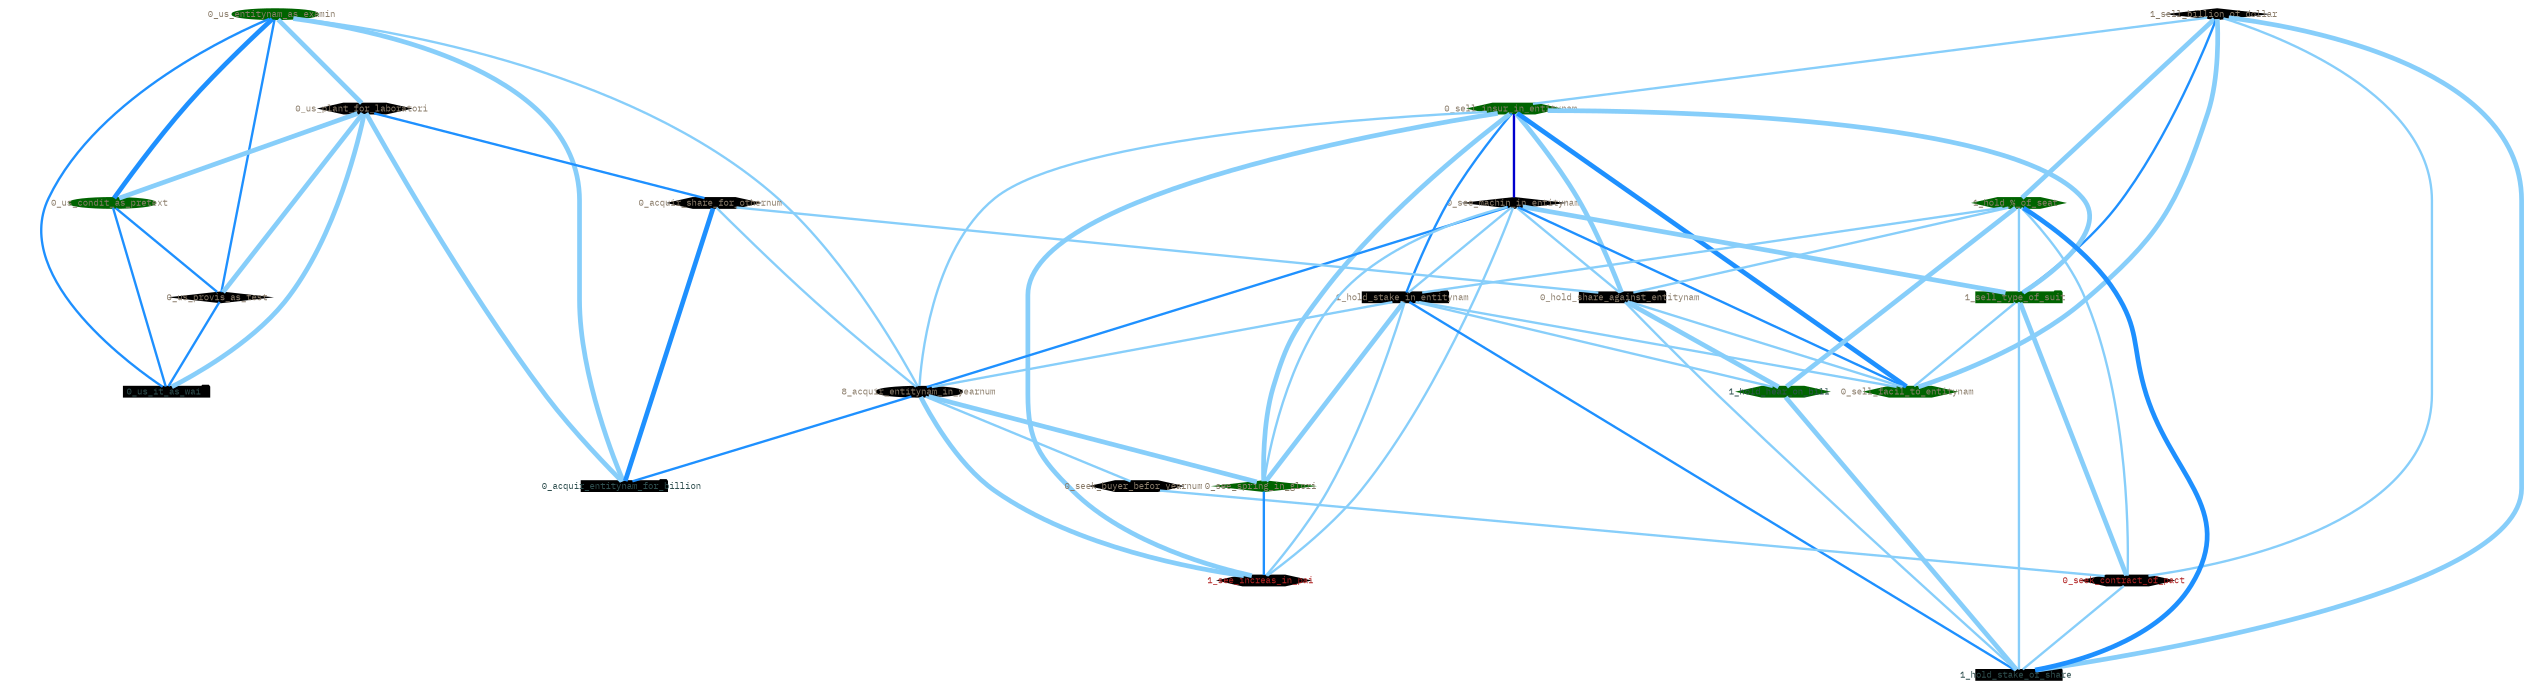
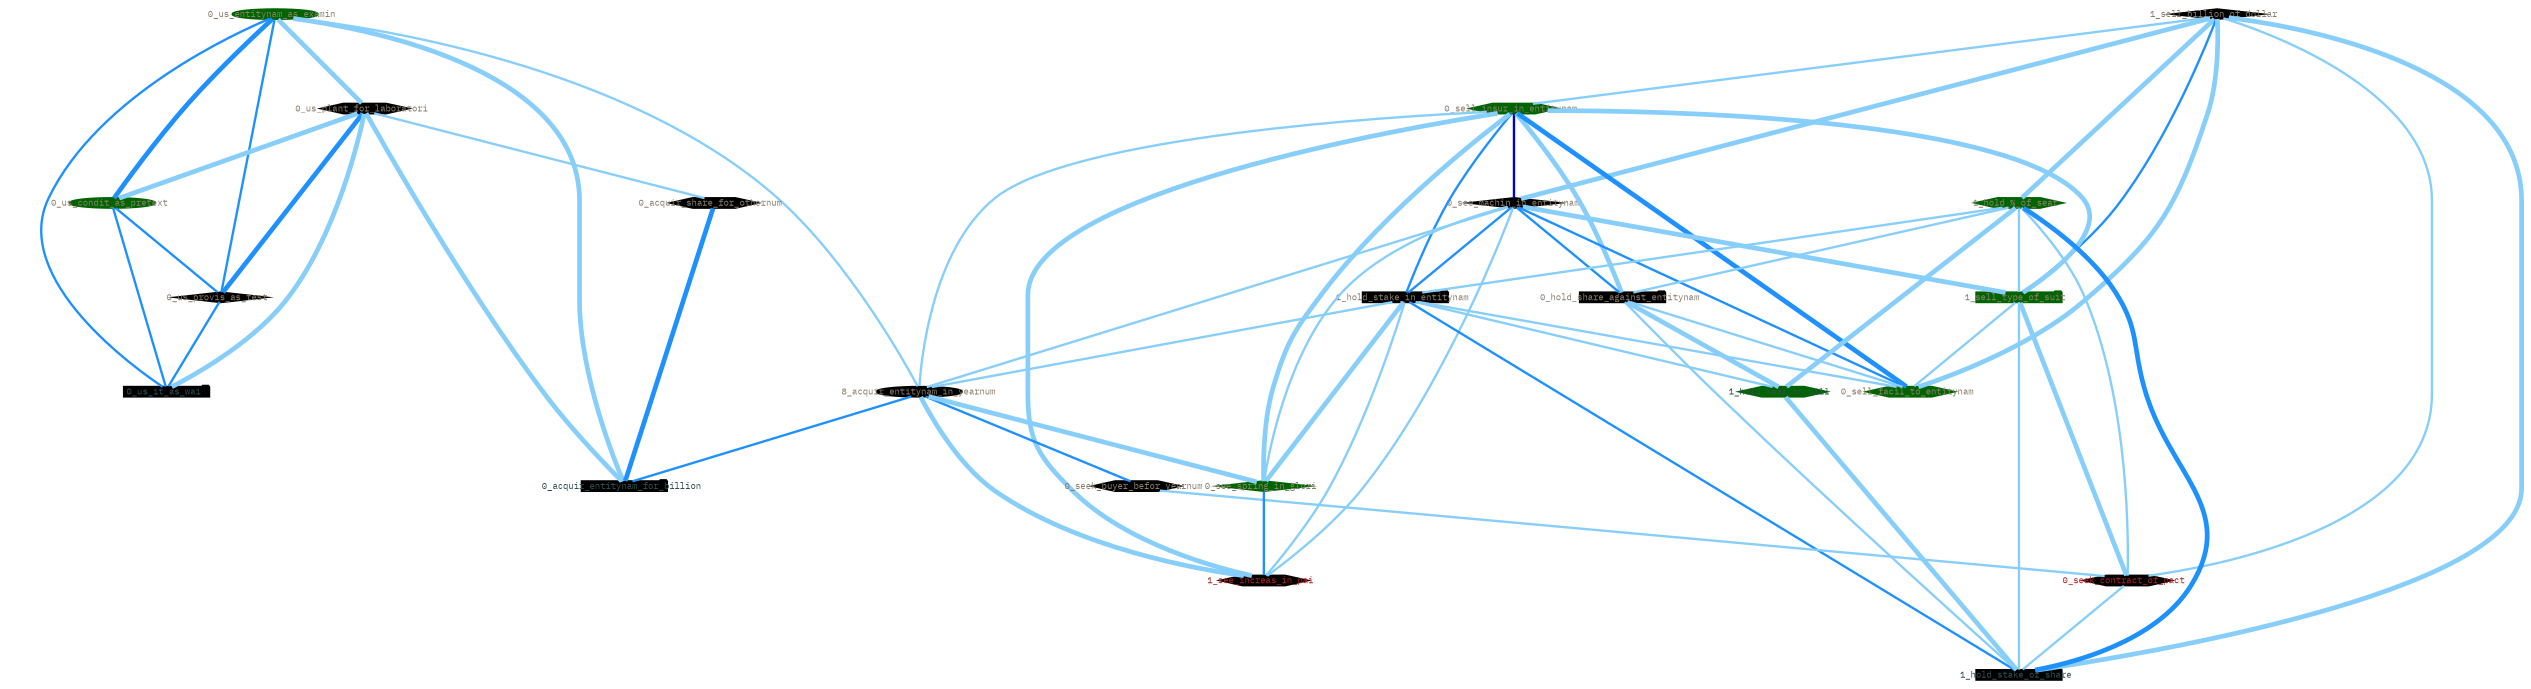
none -> (1866, 109)
(539, 156) -> (539, 156)
(293, 203) -> (293, 203)
(1167, 250) -> none
(1460, 250) -> (1460, 250)
(1568, 250) -> (1568, 250)
(1217, 297) -> (1217, 297)
(814, 300) -> none
(1018, 435) -> (1018, 435)
